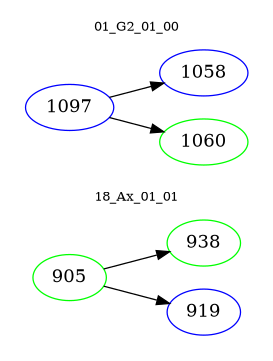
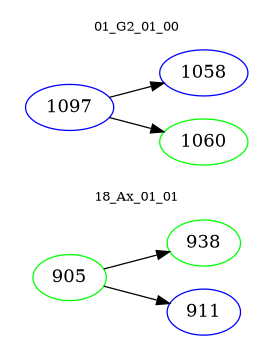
(204, 312) -> (204, 312)
